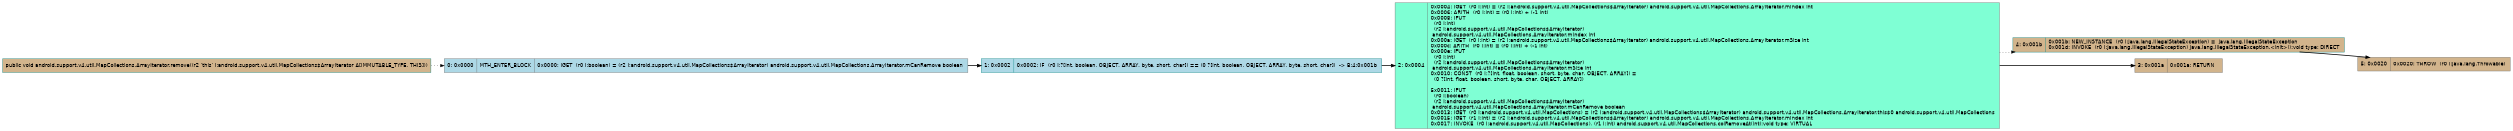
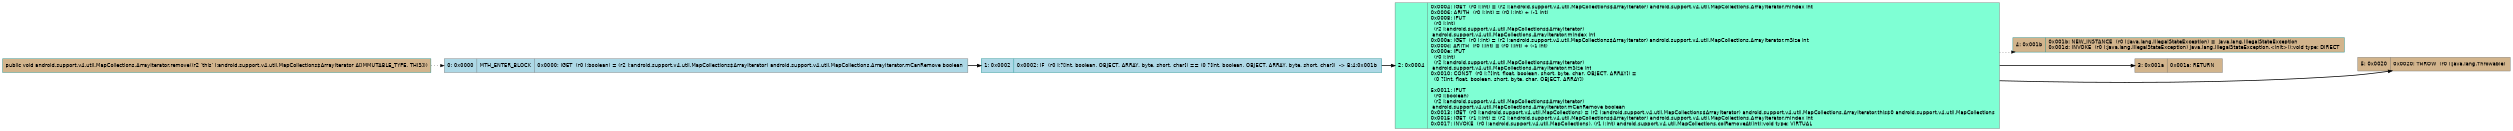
(2333, 54) -> (2194, 82)
